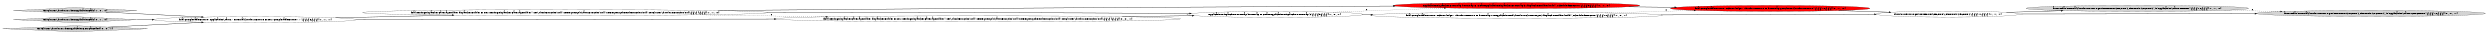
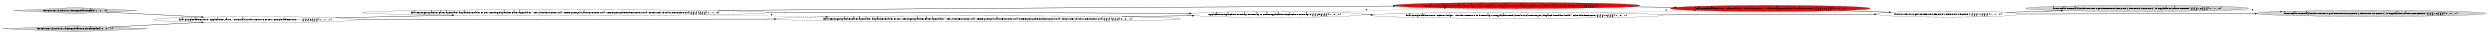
(75, 20) -> none
